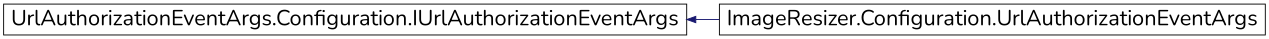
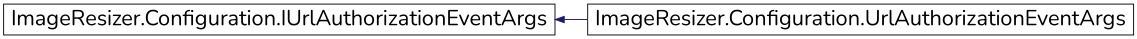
(345, 20) -> (279, 20)
